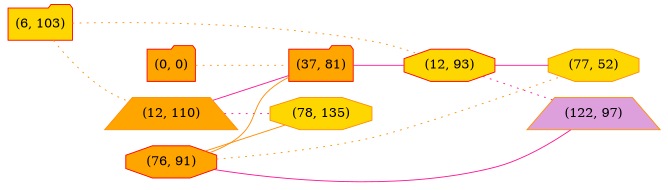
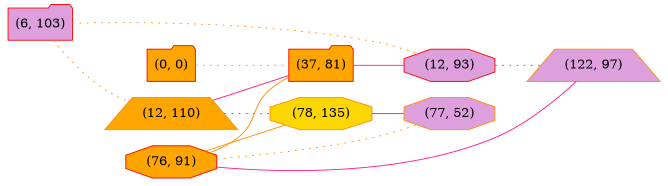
(40, 24) -> (40, 24)
(449, 65) -> (449, 65)
(522, 65) -> (388, 114)
(594, 65) -> (449, 114)
